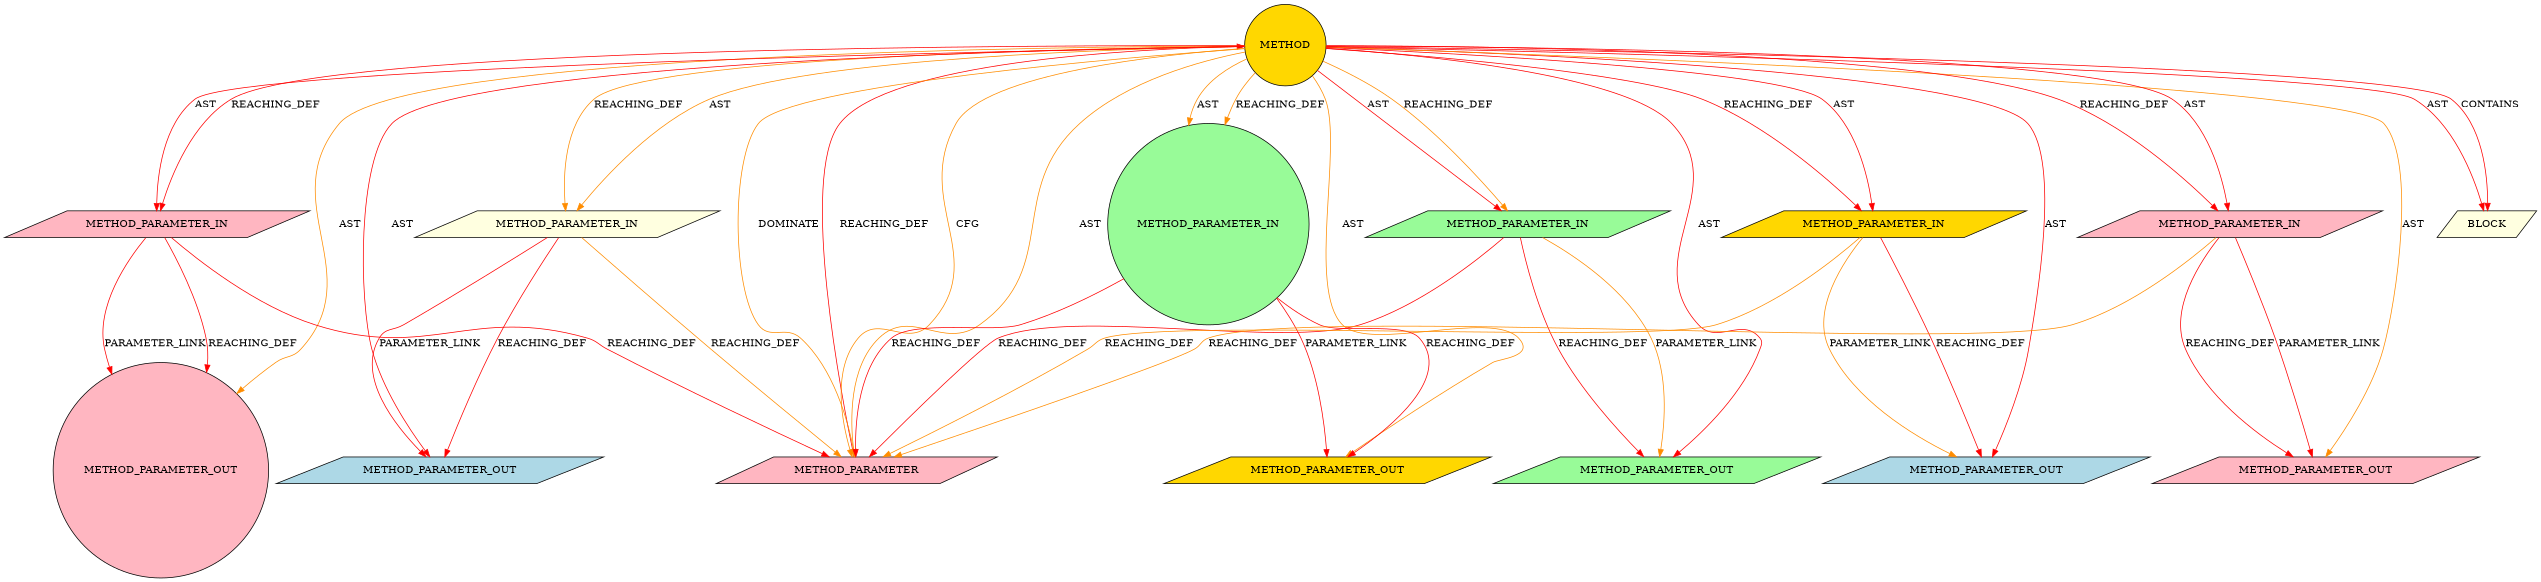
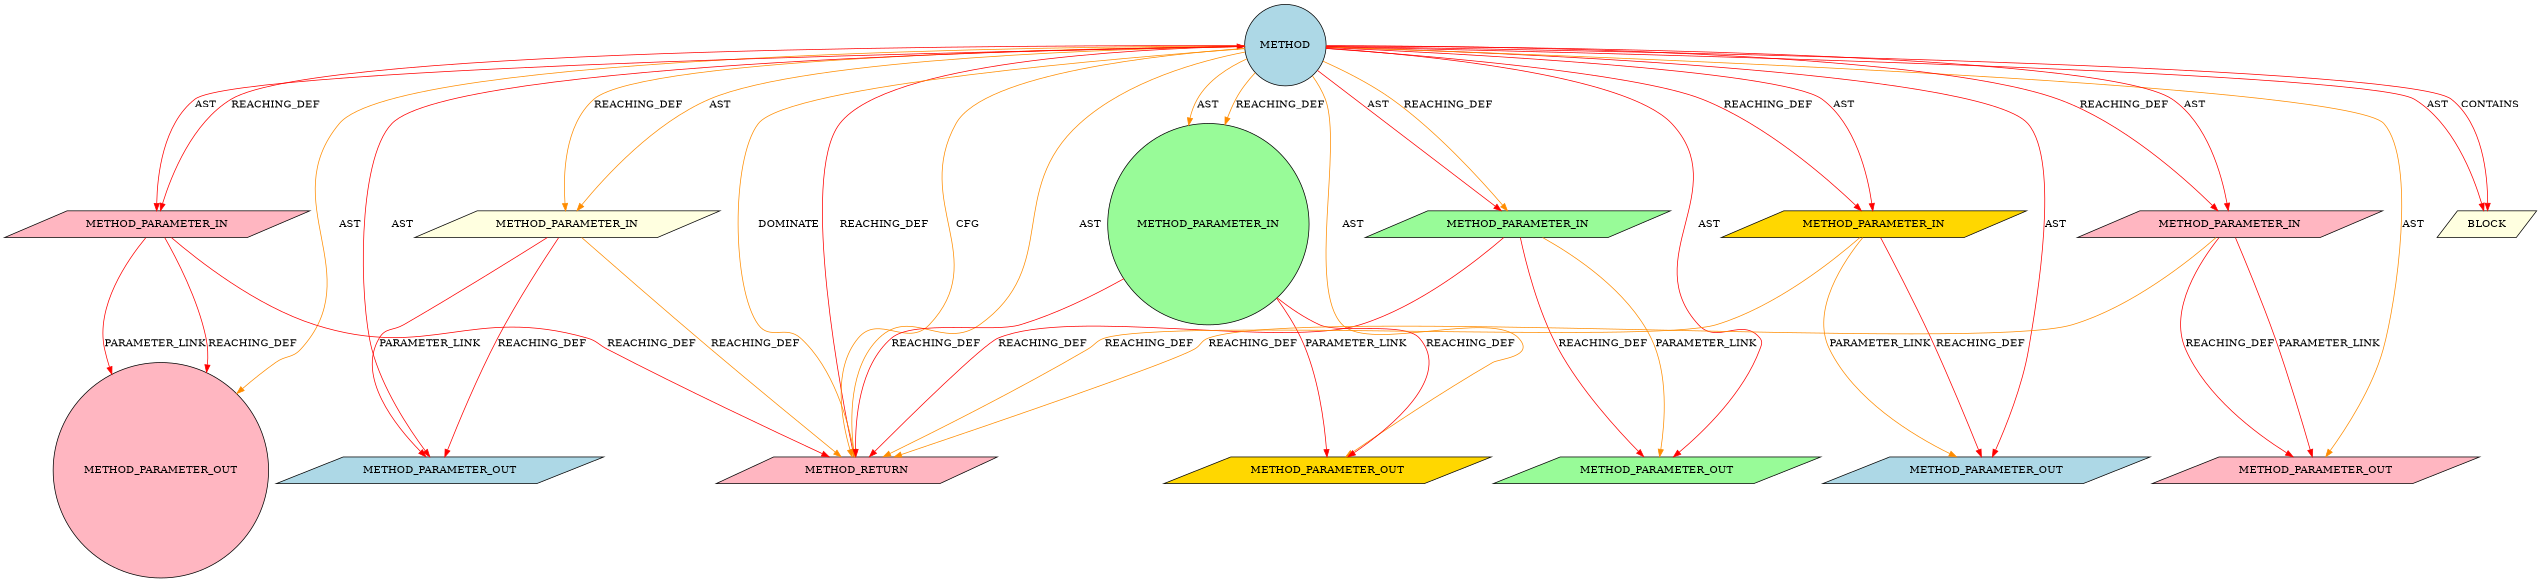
(1285, 45) -> (1285, 45)
(857, 470) -> (857, 470)
